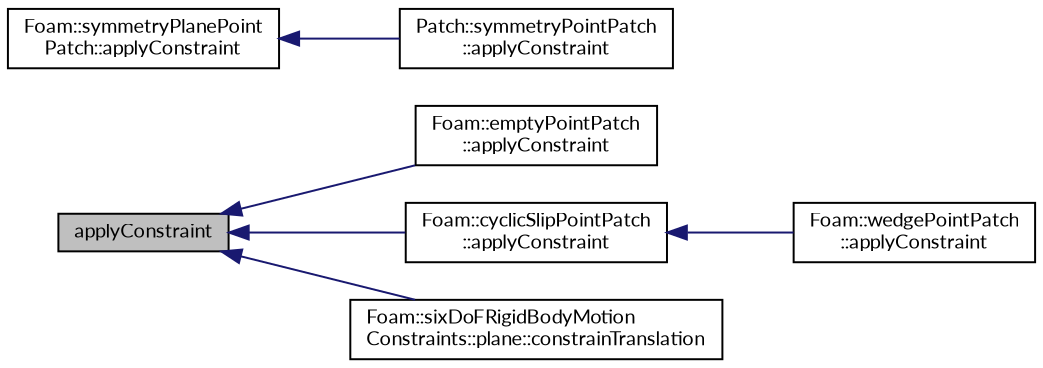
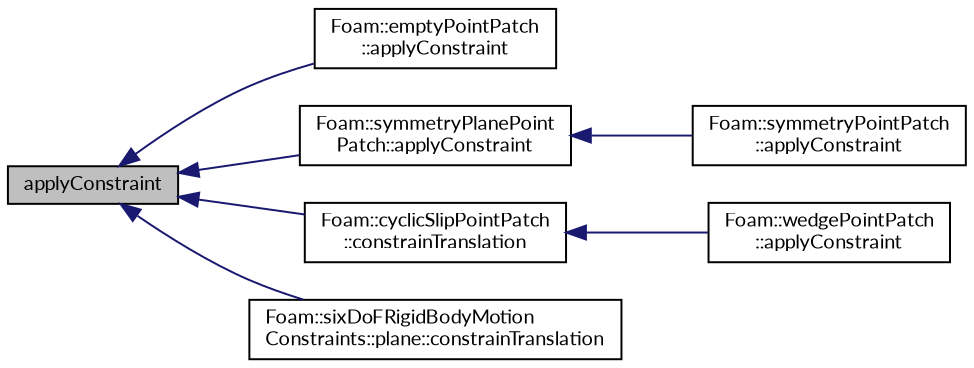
(536, 39) -> (829, 136)
none -> (249, 163)
(536, 233) -> (435, 233)
